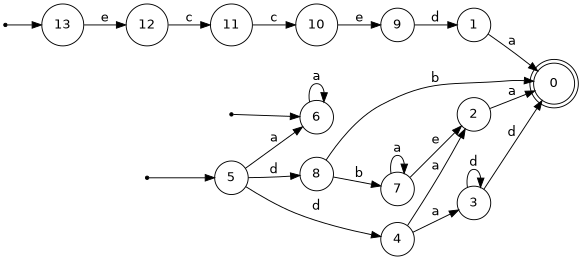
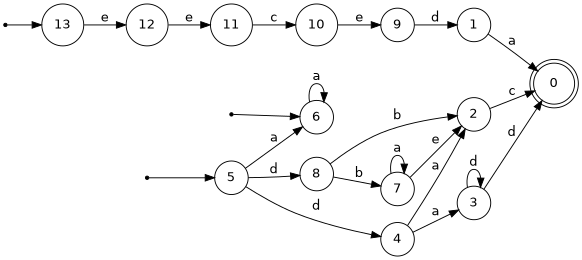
(189, 18) -> (189, 18)
(412, 91) -> (385, 131)
(512, 92) -> (512, 92)
